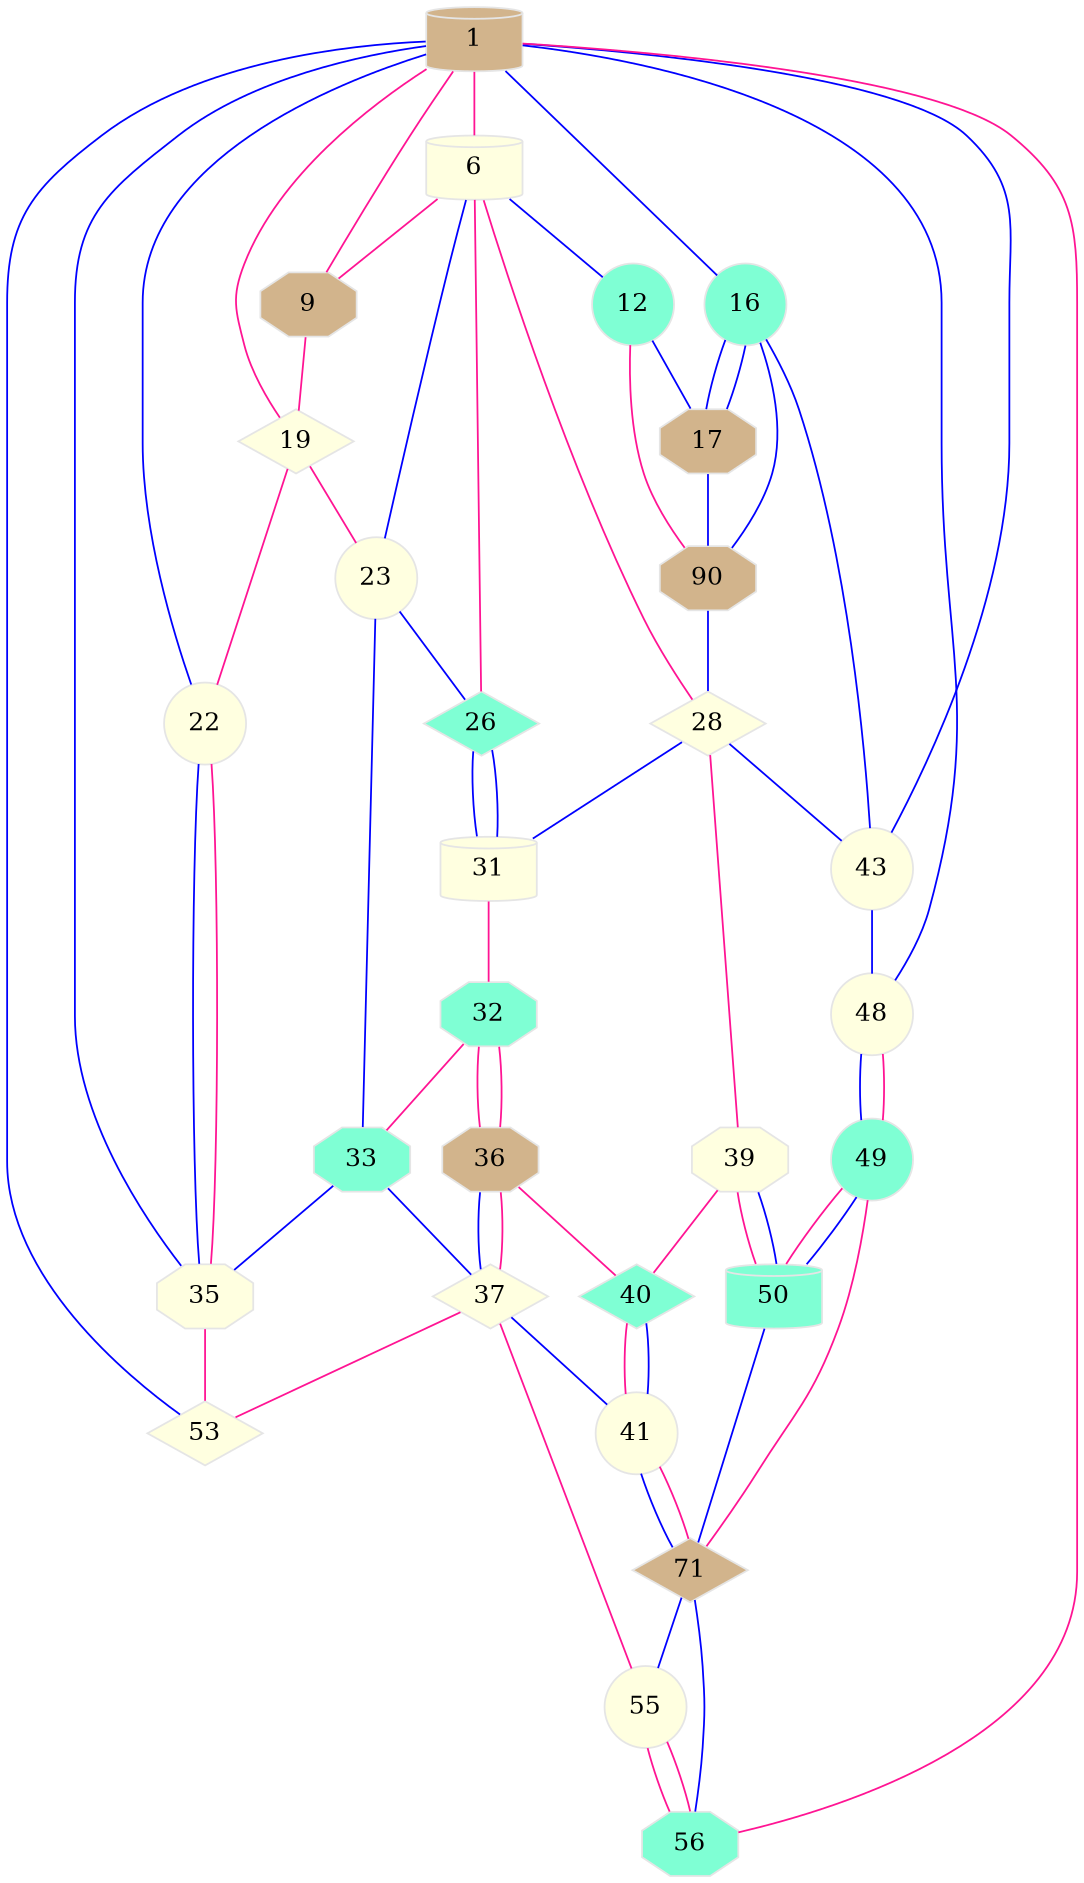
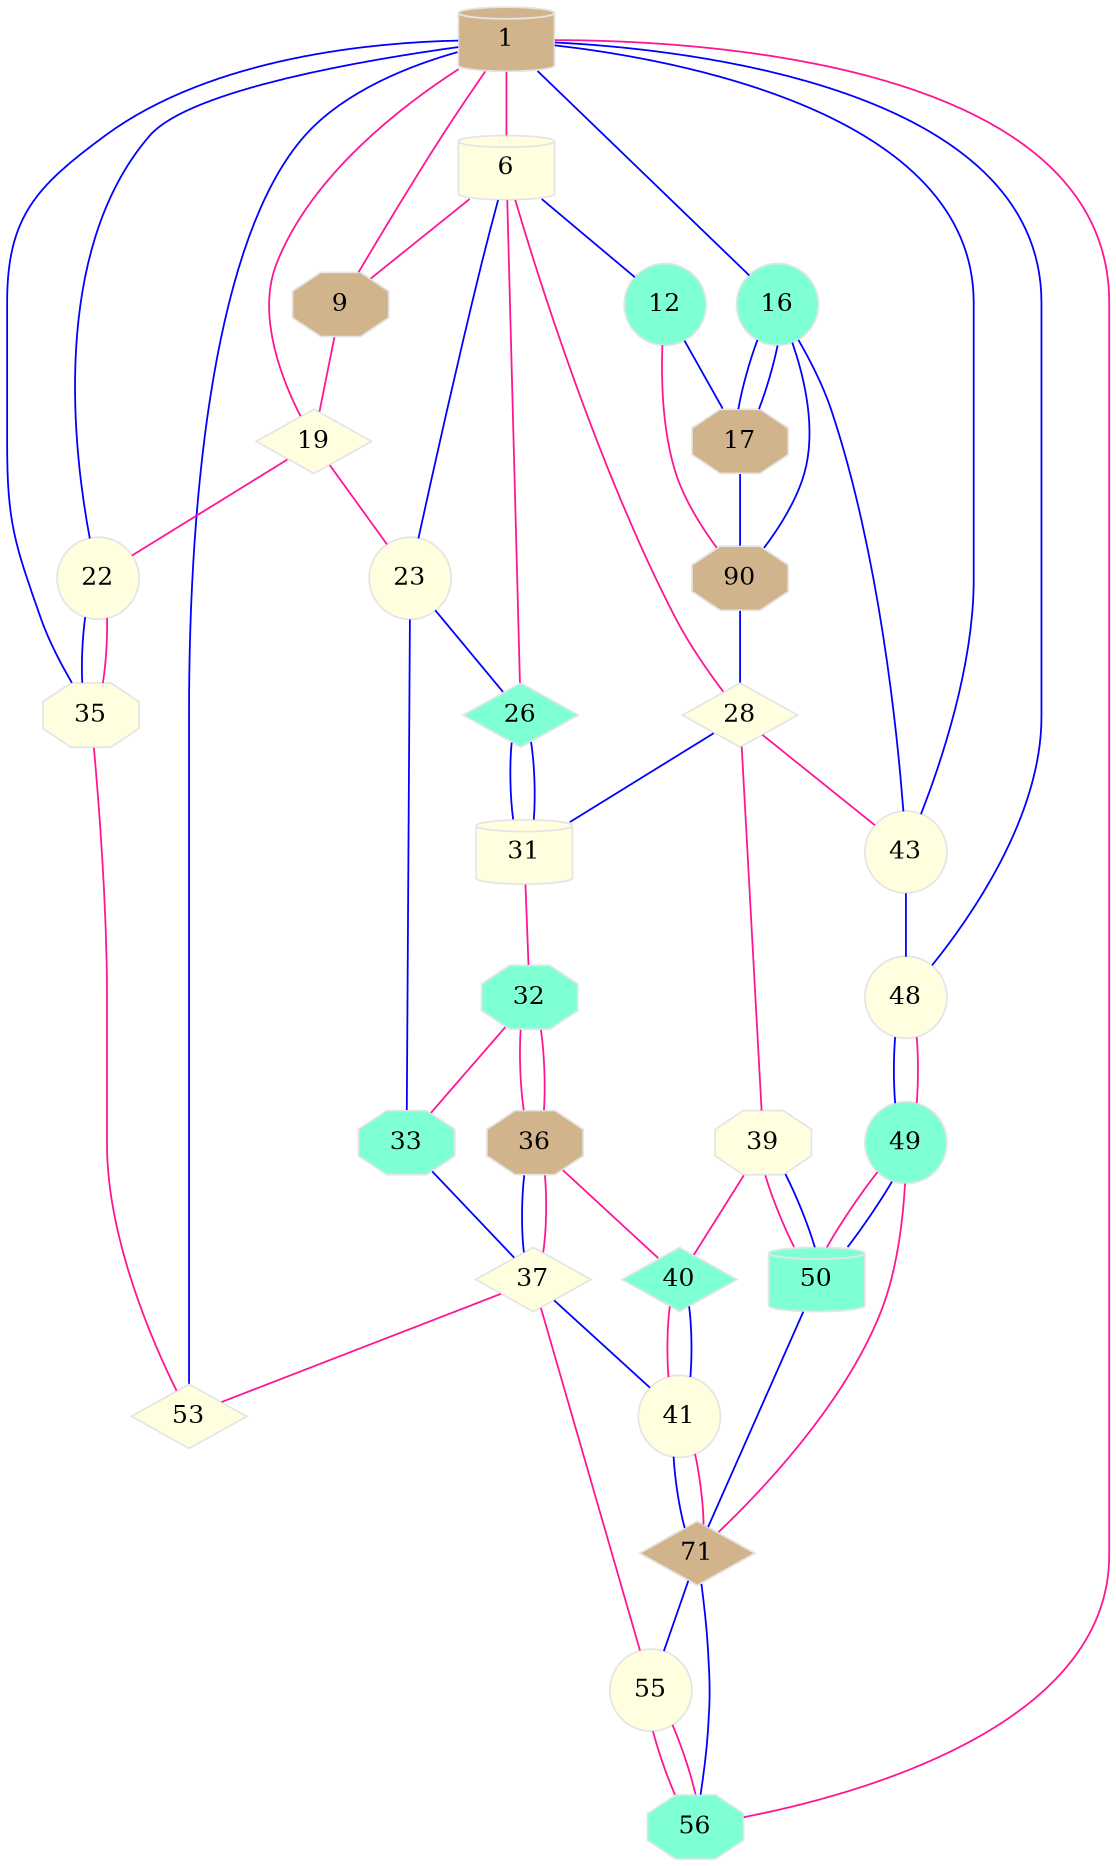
(786, 792) -> (819, 780)
(284, 1228) -> none
